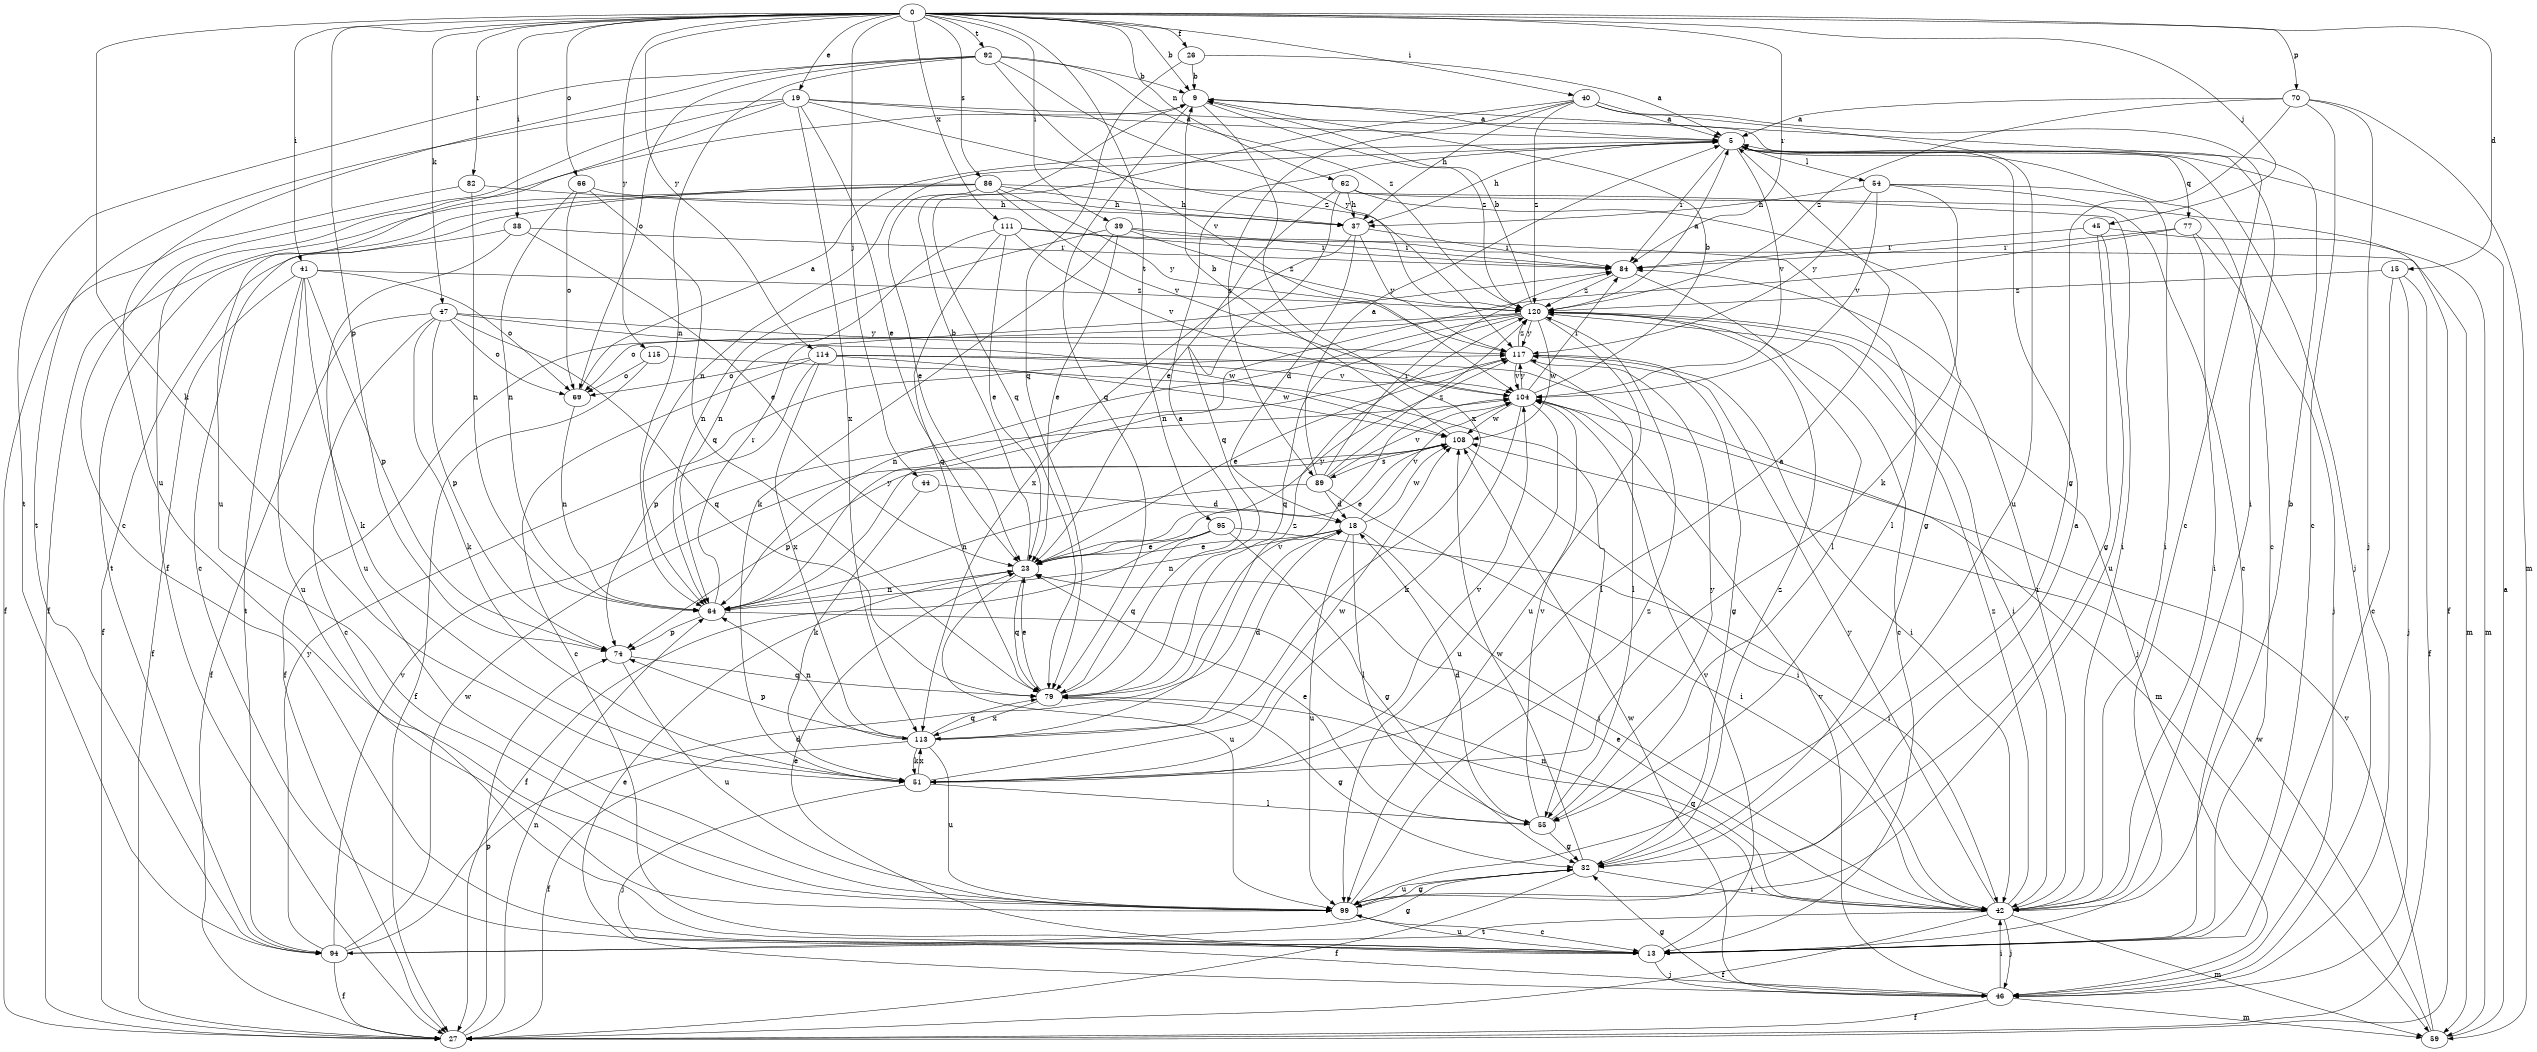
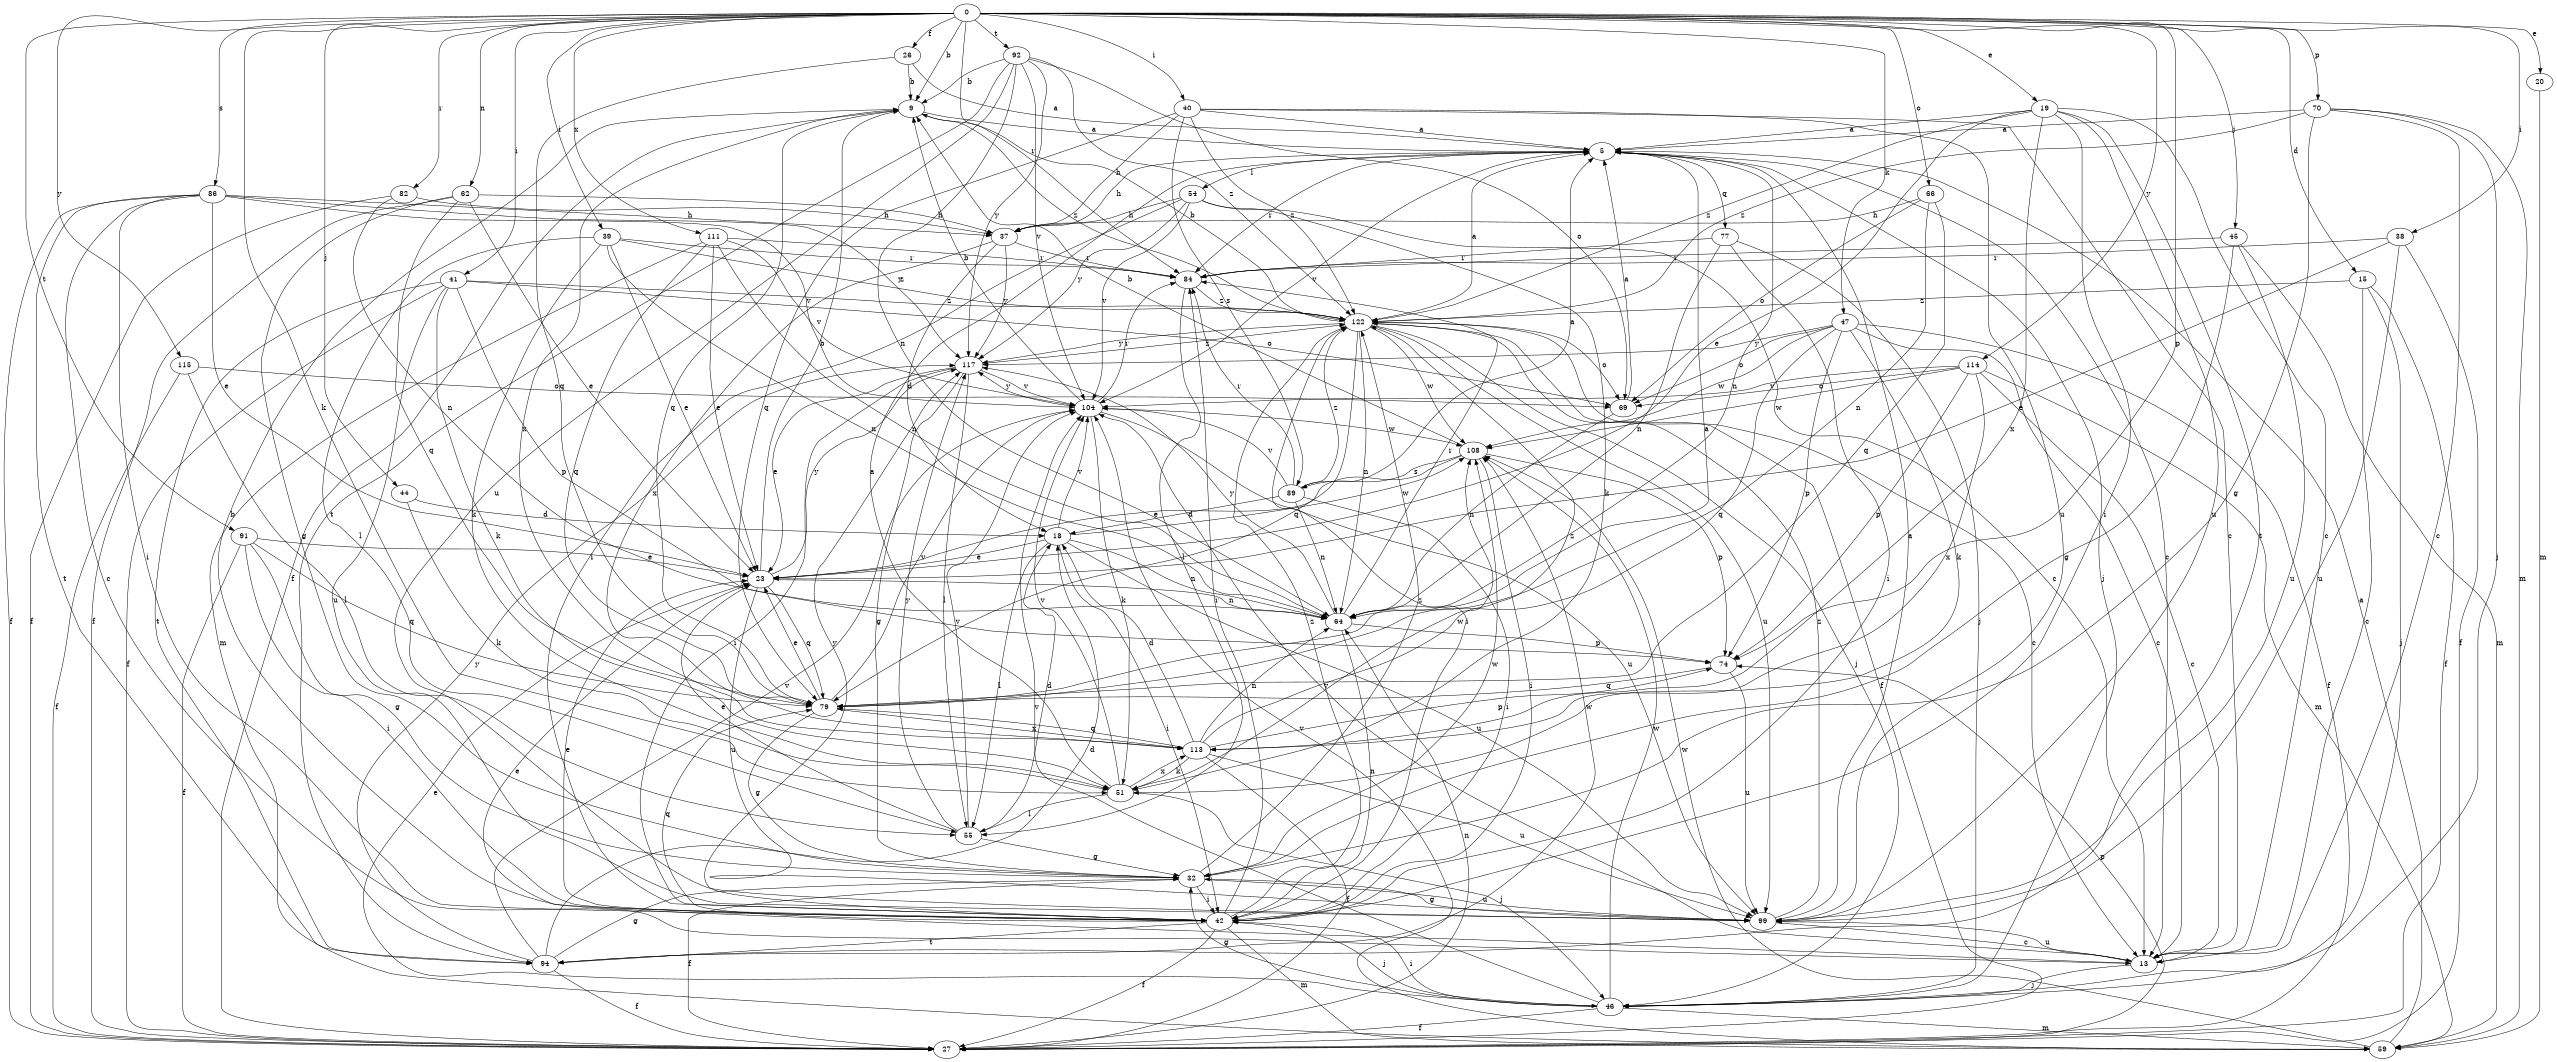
none -> (2540, 82)
(1534, 312) -> (1358, 323)
(1221, 526) -> (244, 536)
